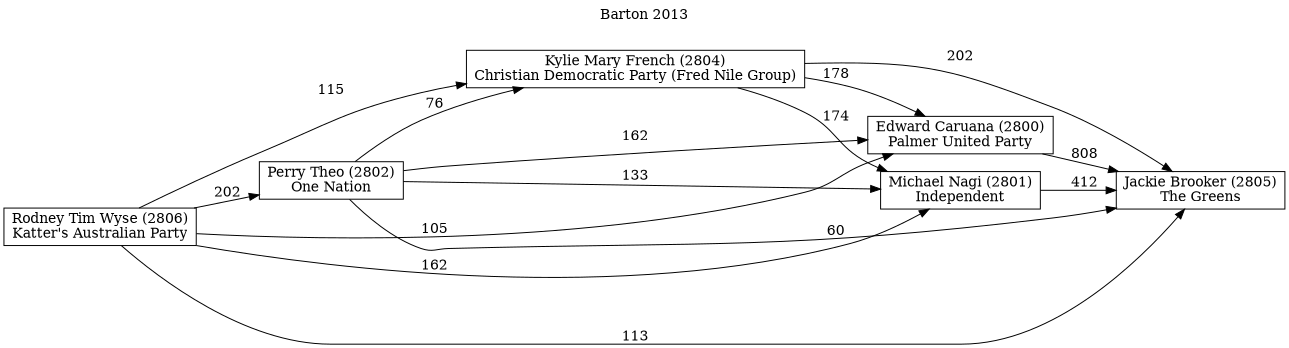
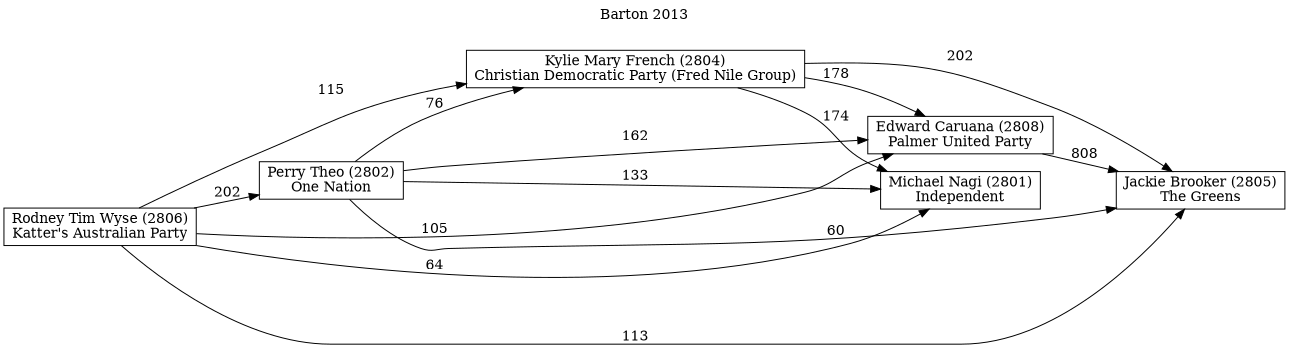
(960, 135) -> (960, 135)
(1073, 190) -> none
(435, 266) -> (435, 266)
